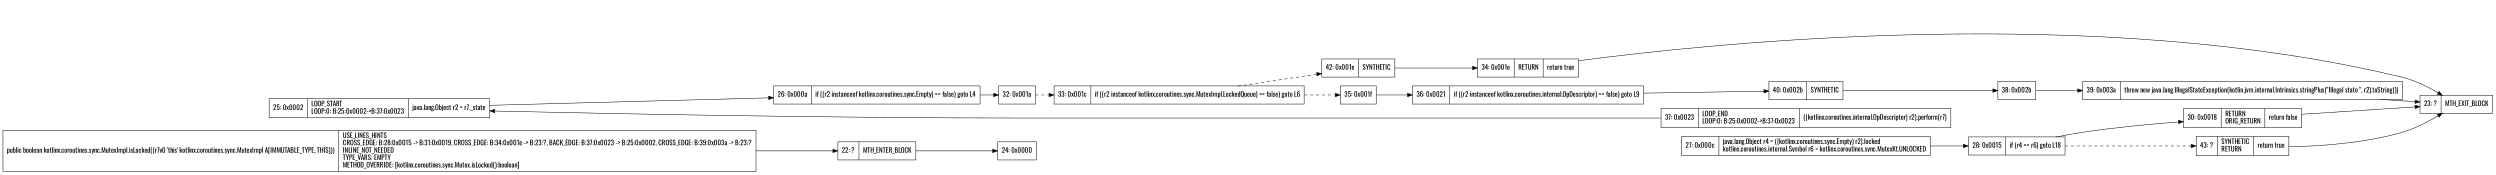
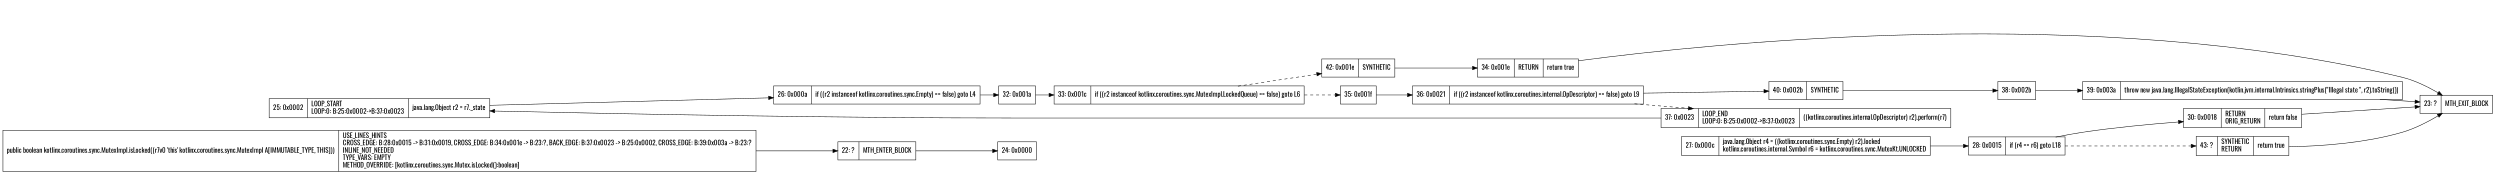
(1042, 95) -> (1042, 95)
none -> (1661, 106)
